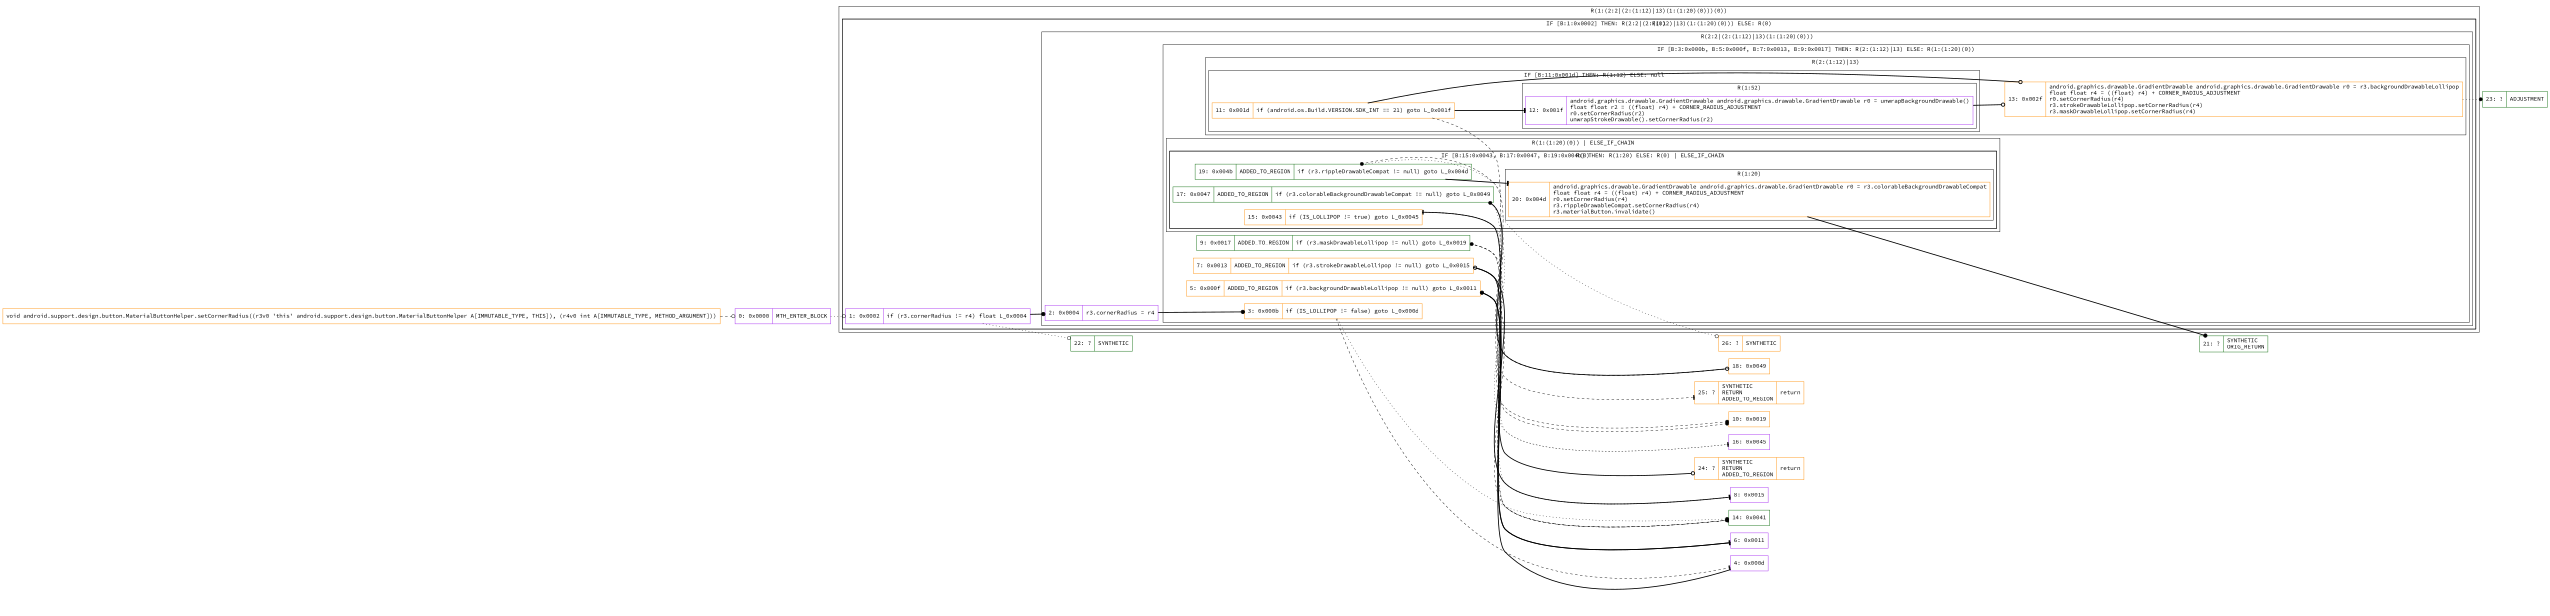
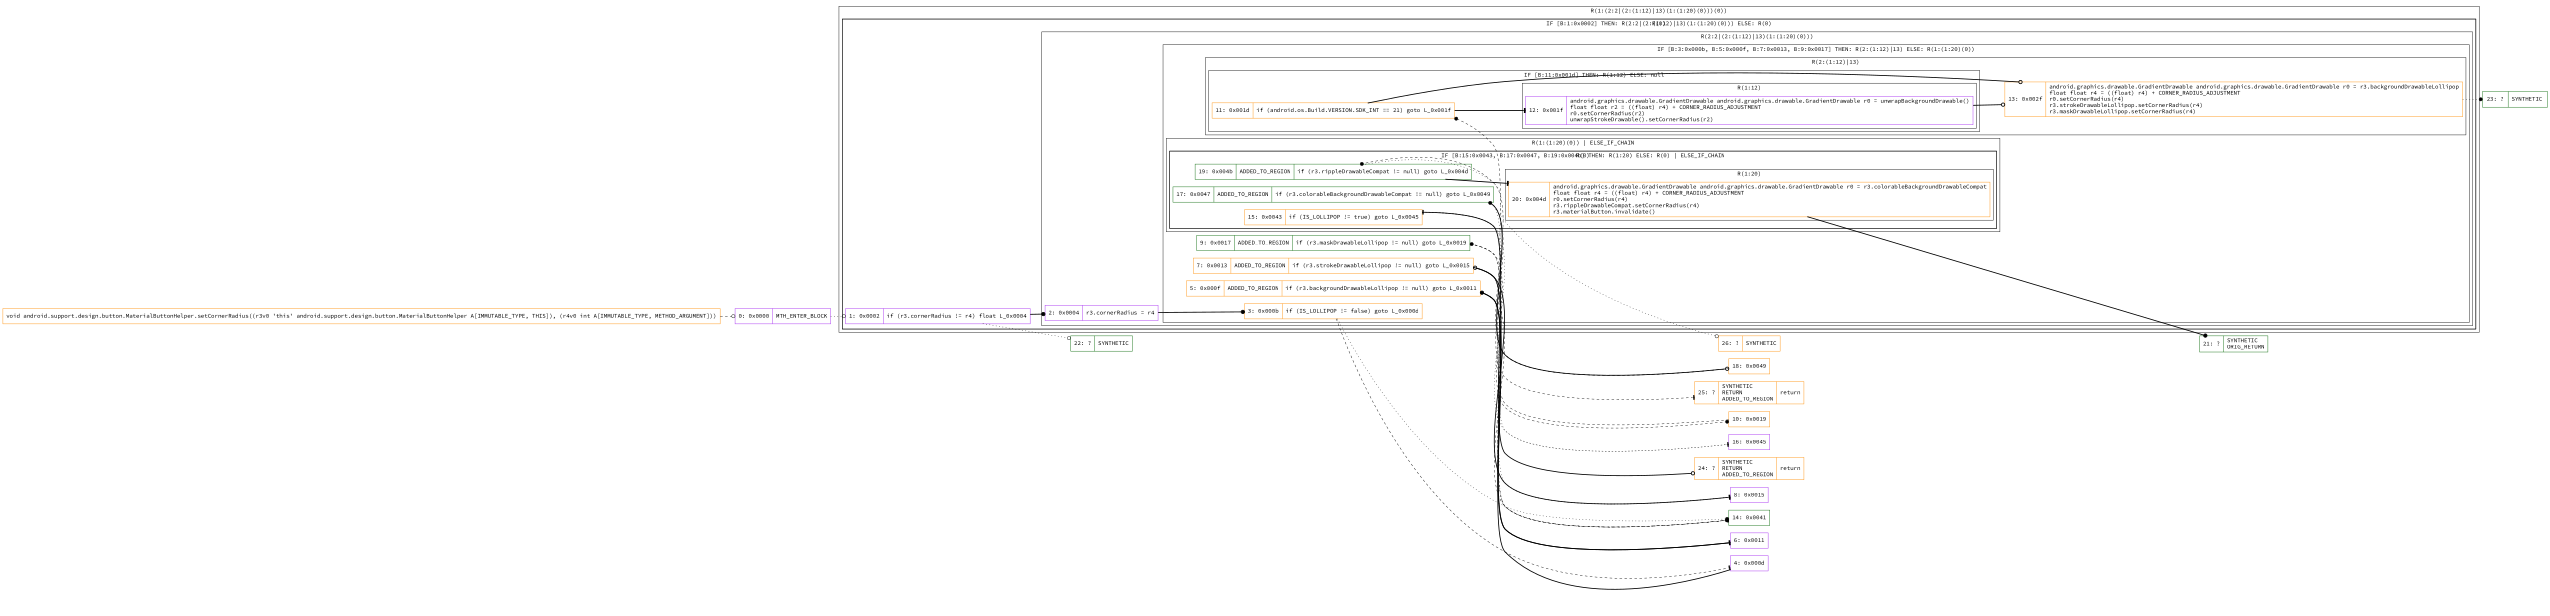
(1749, 88) -> (1749, 88)
(2527, 99) -> (2527, 99)
(1507, 412) -> (1518, 411)
